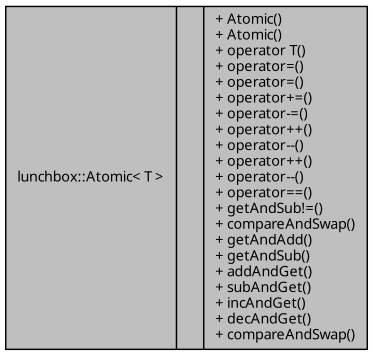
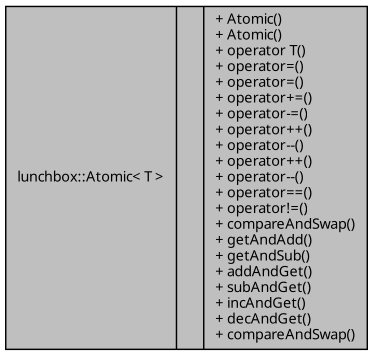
(270, 209) -> (262, 209)
